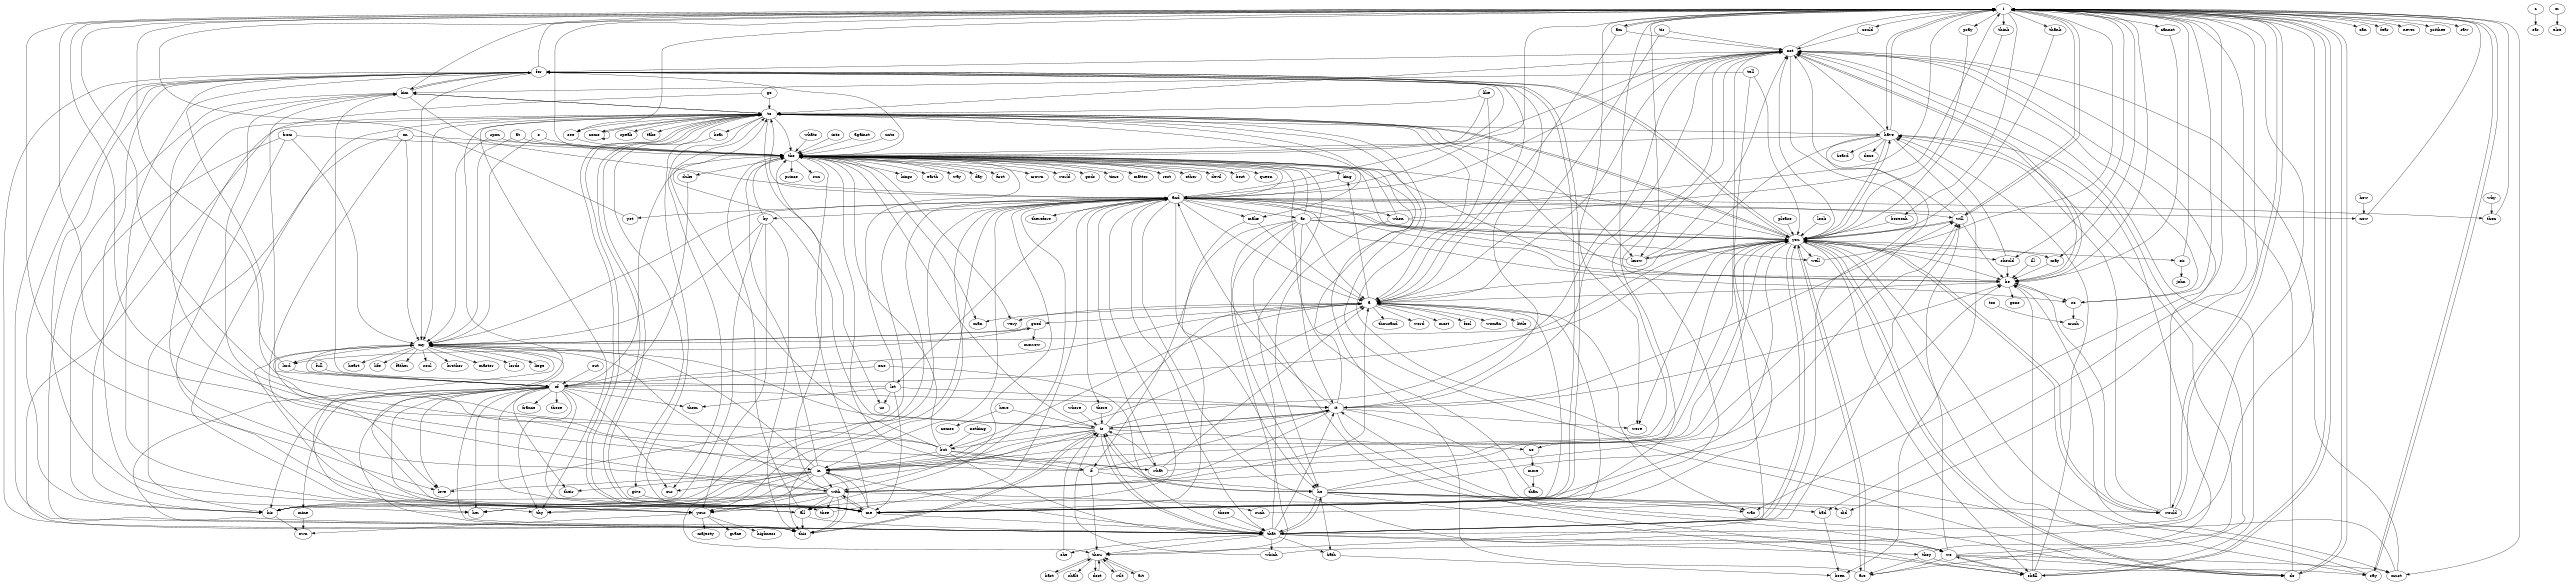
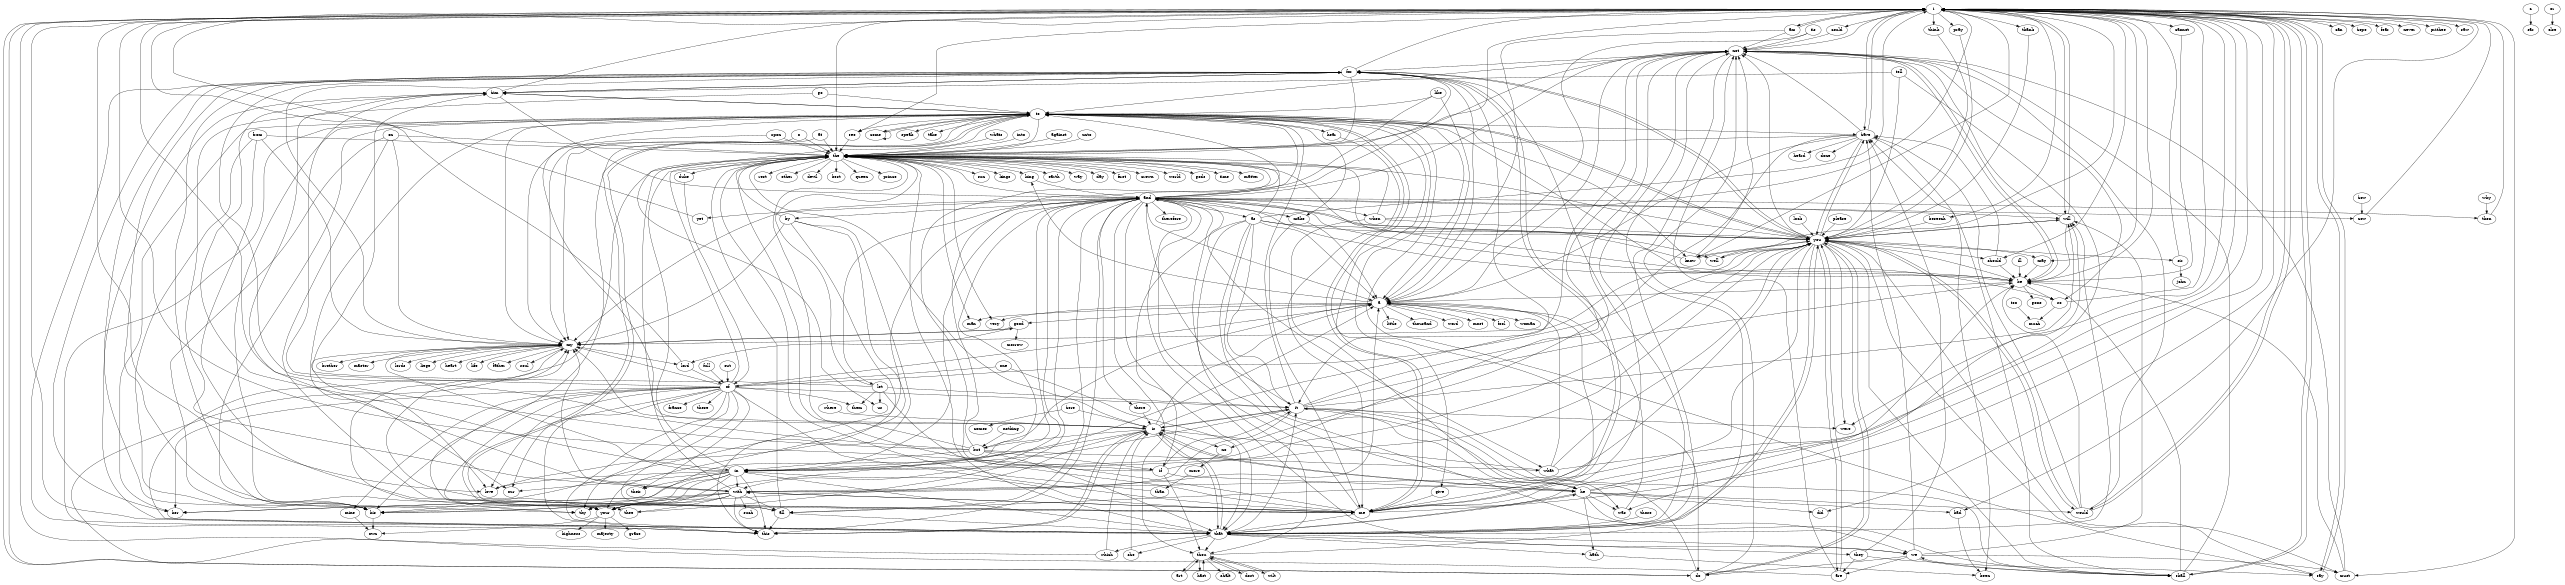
none -> (2362, 30)
(1598, 477) -> none
